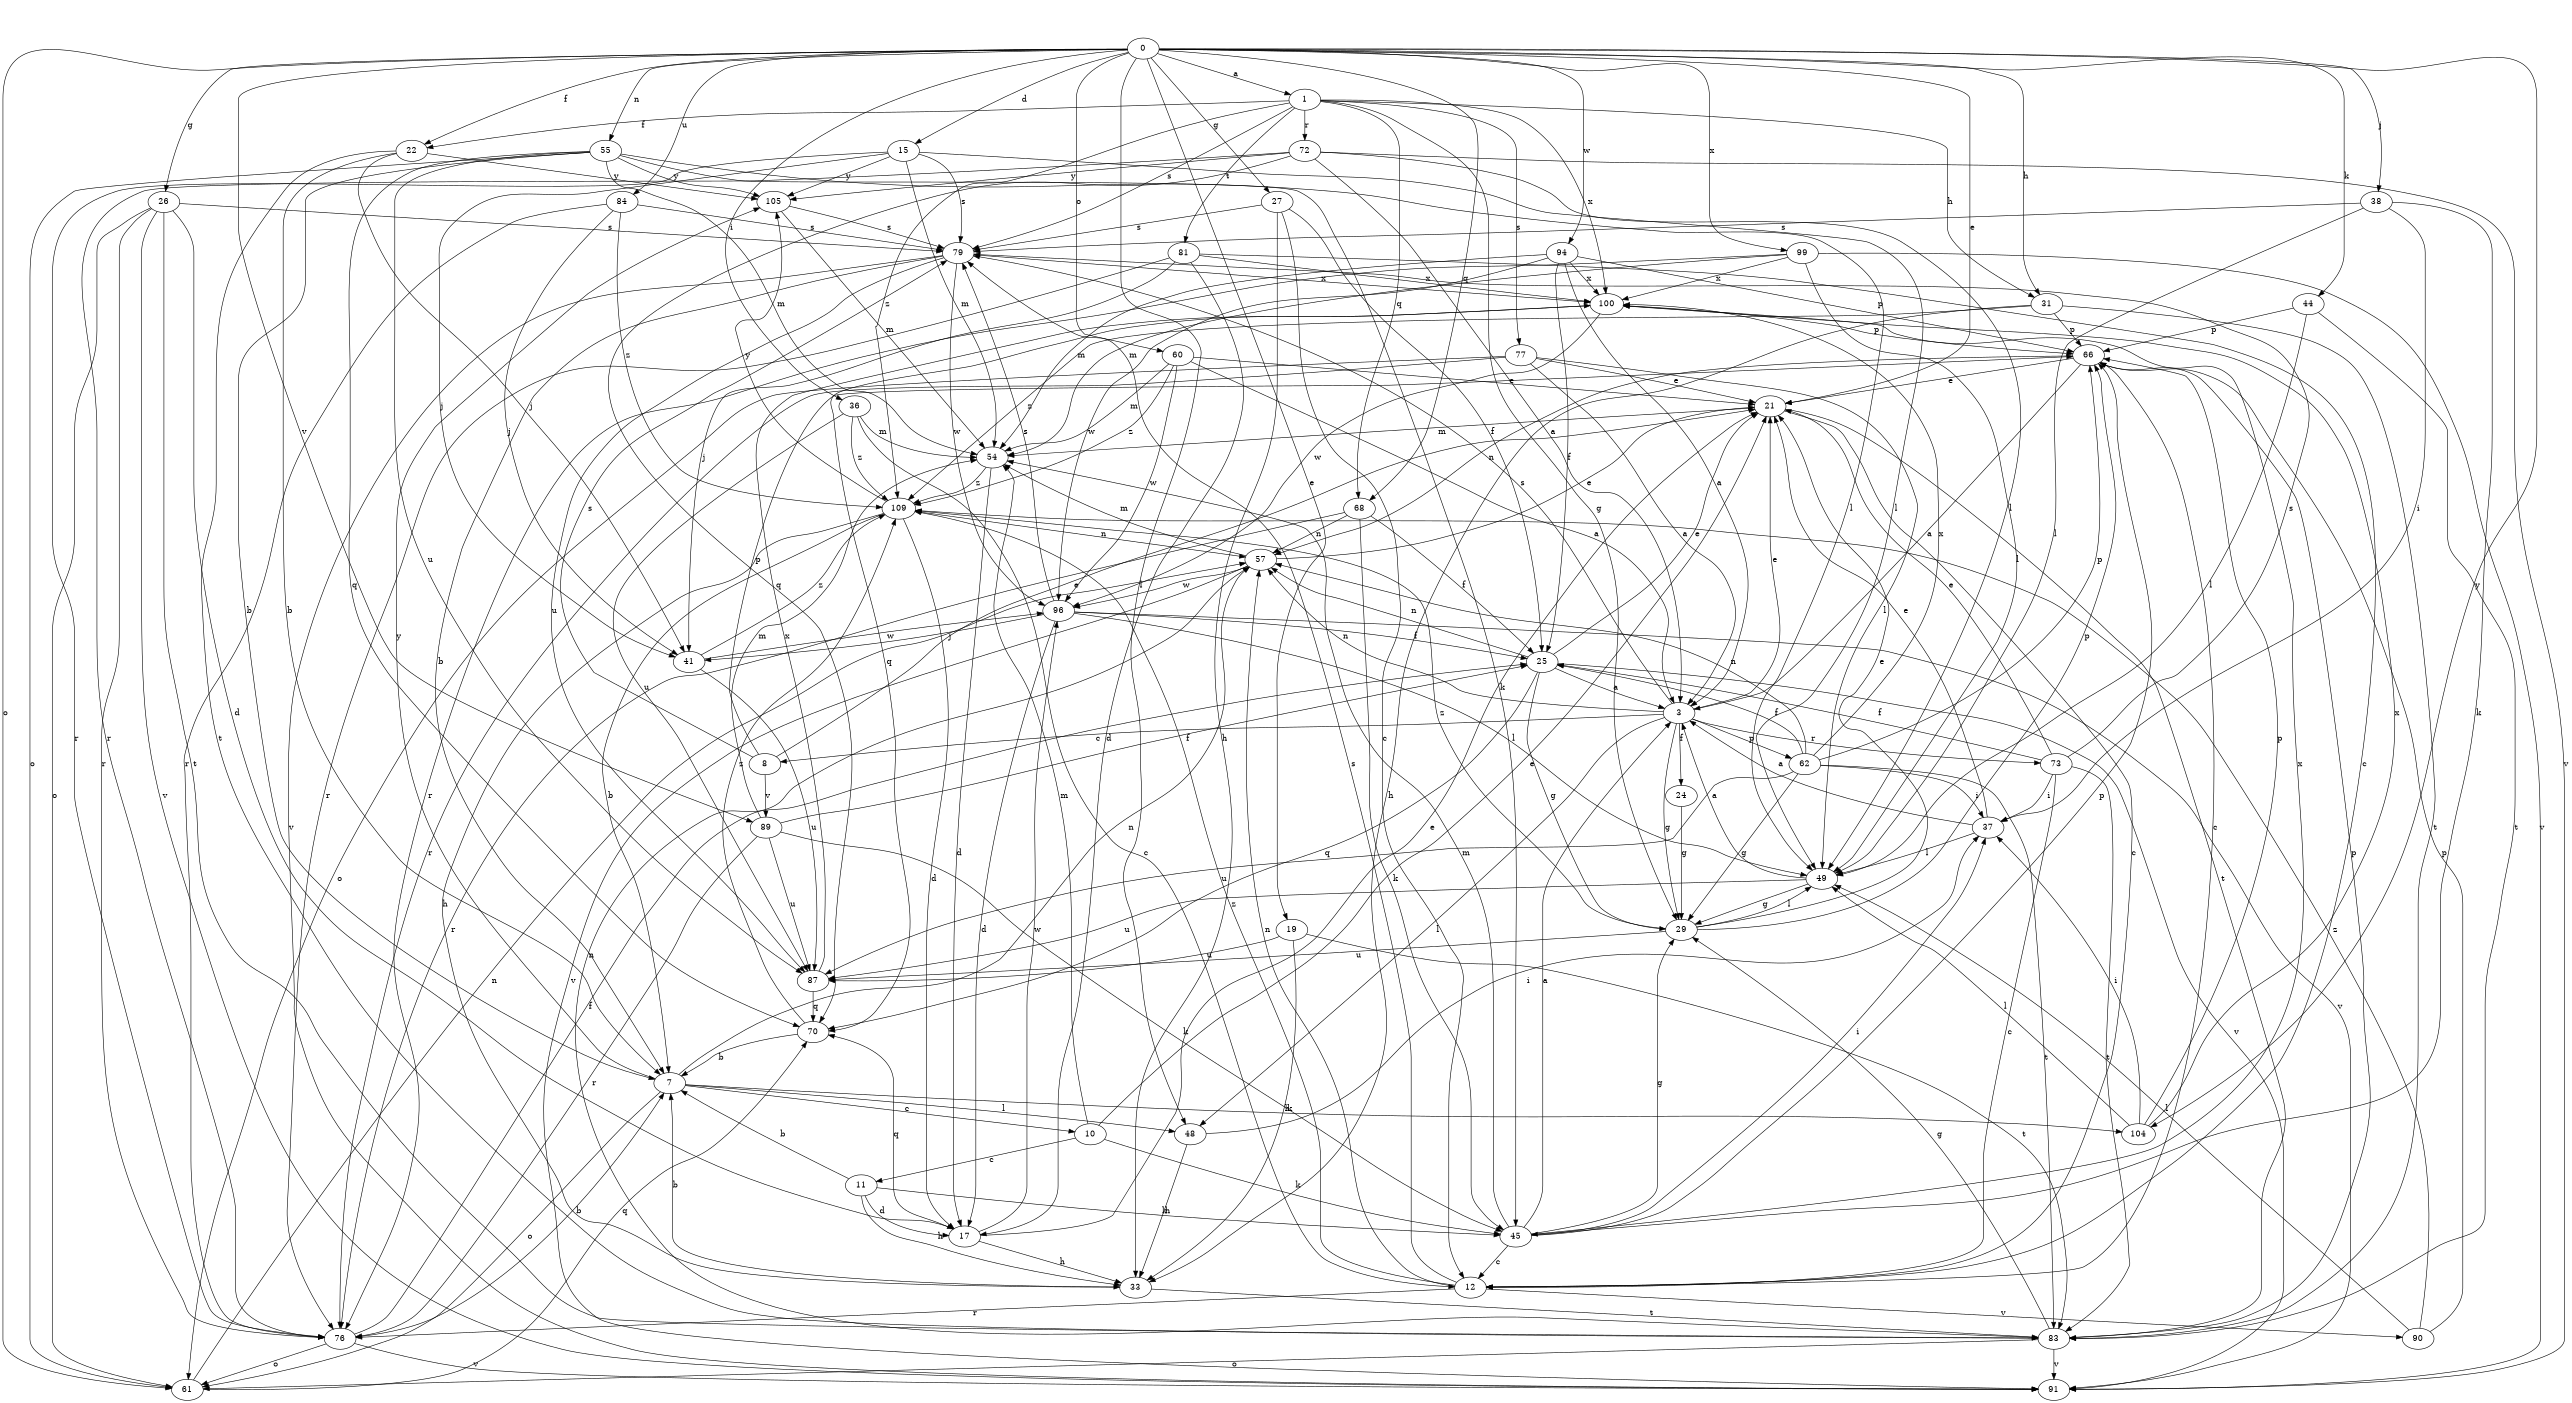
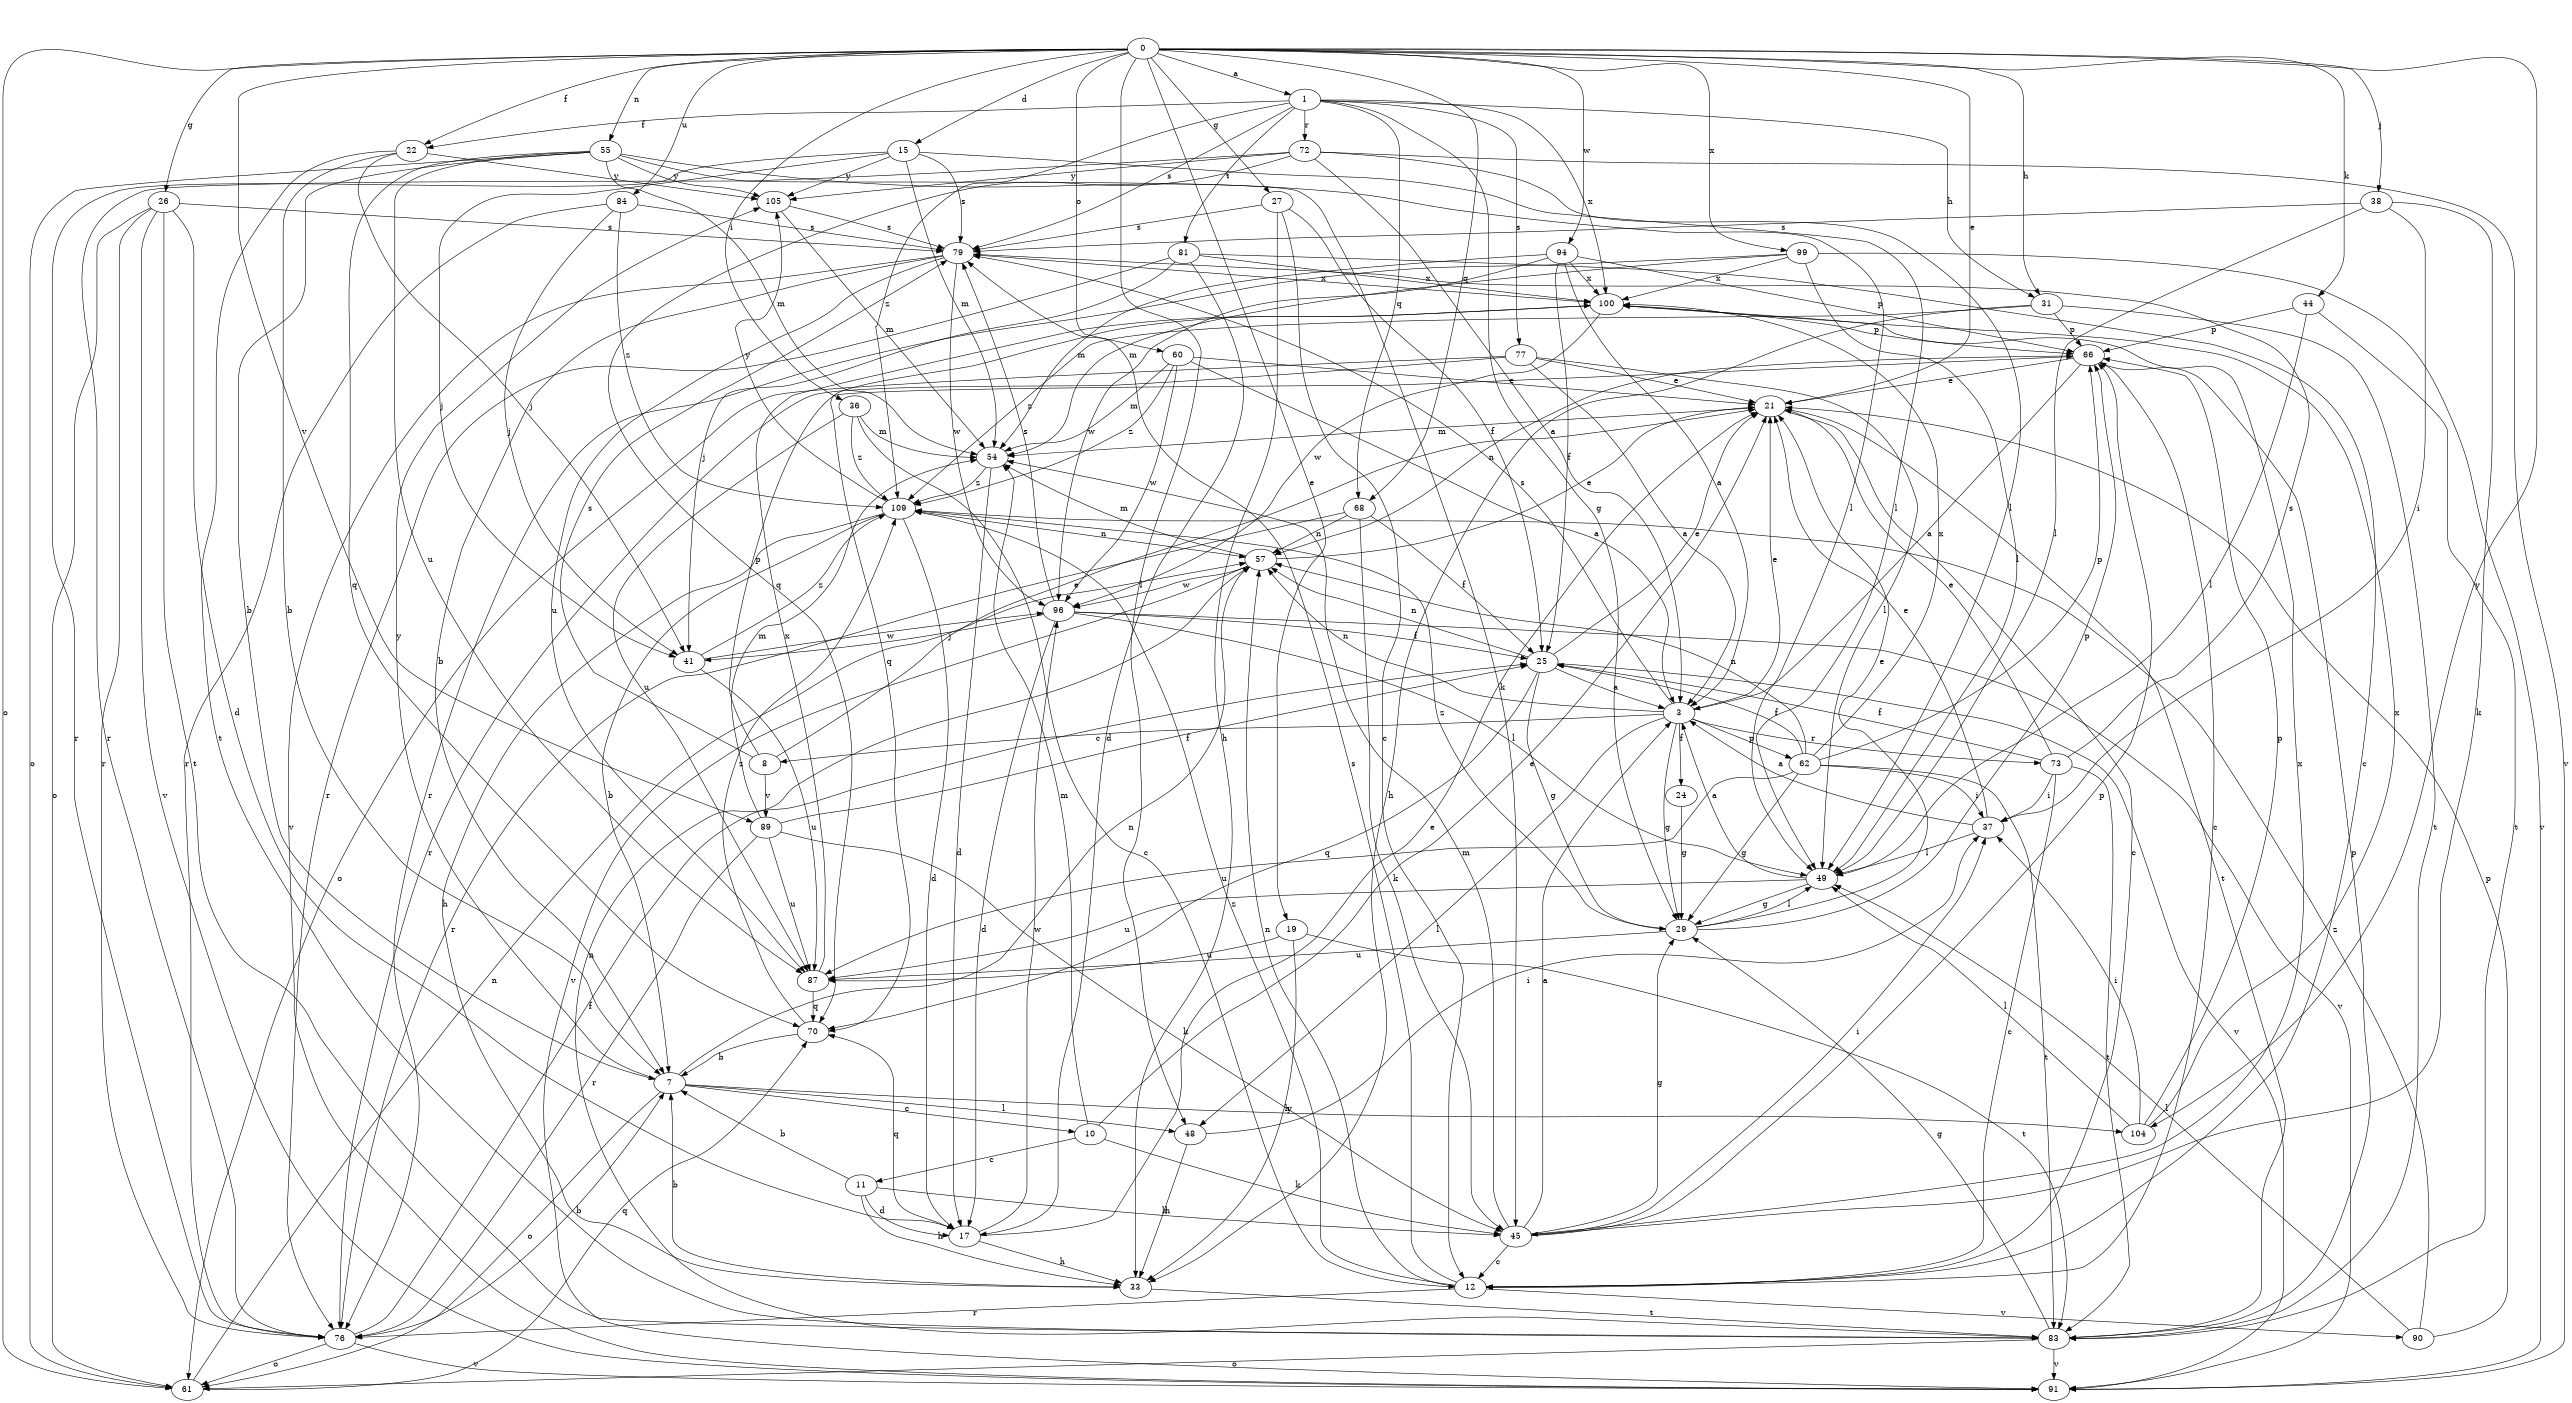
(2419, 782) -> (2384, 718)
(1290, 1109) -> (1290, 1109)
